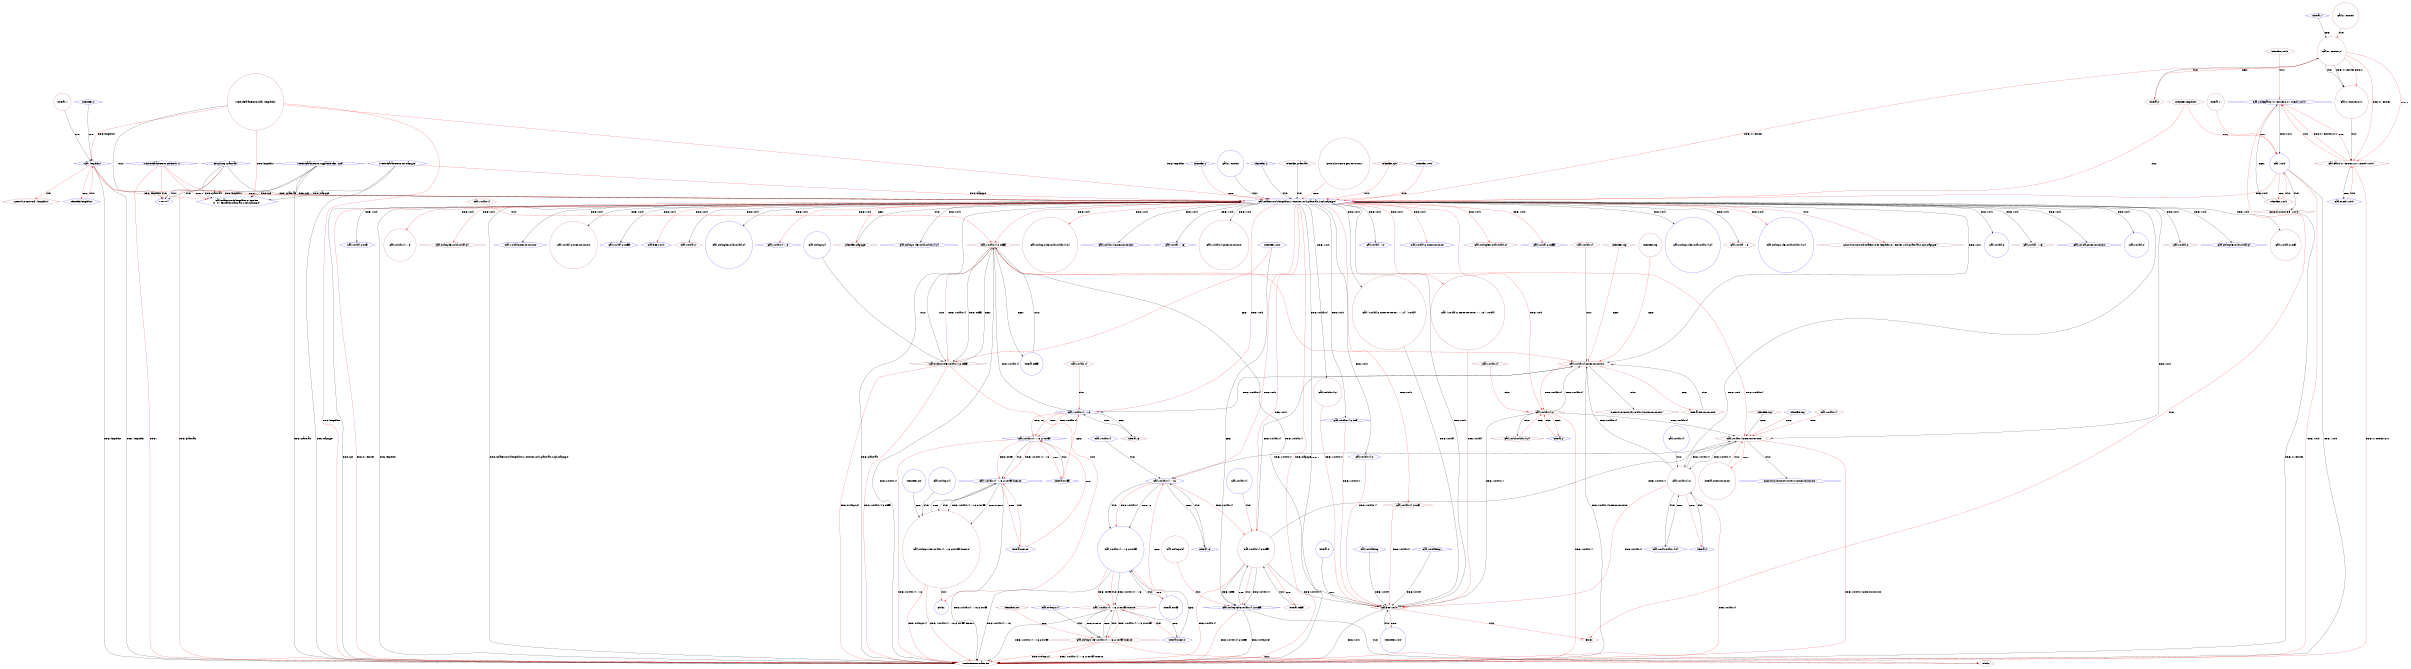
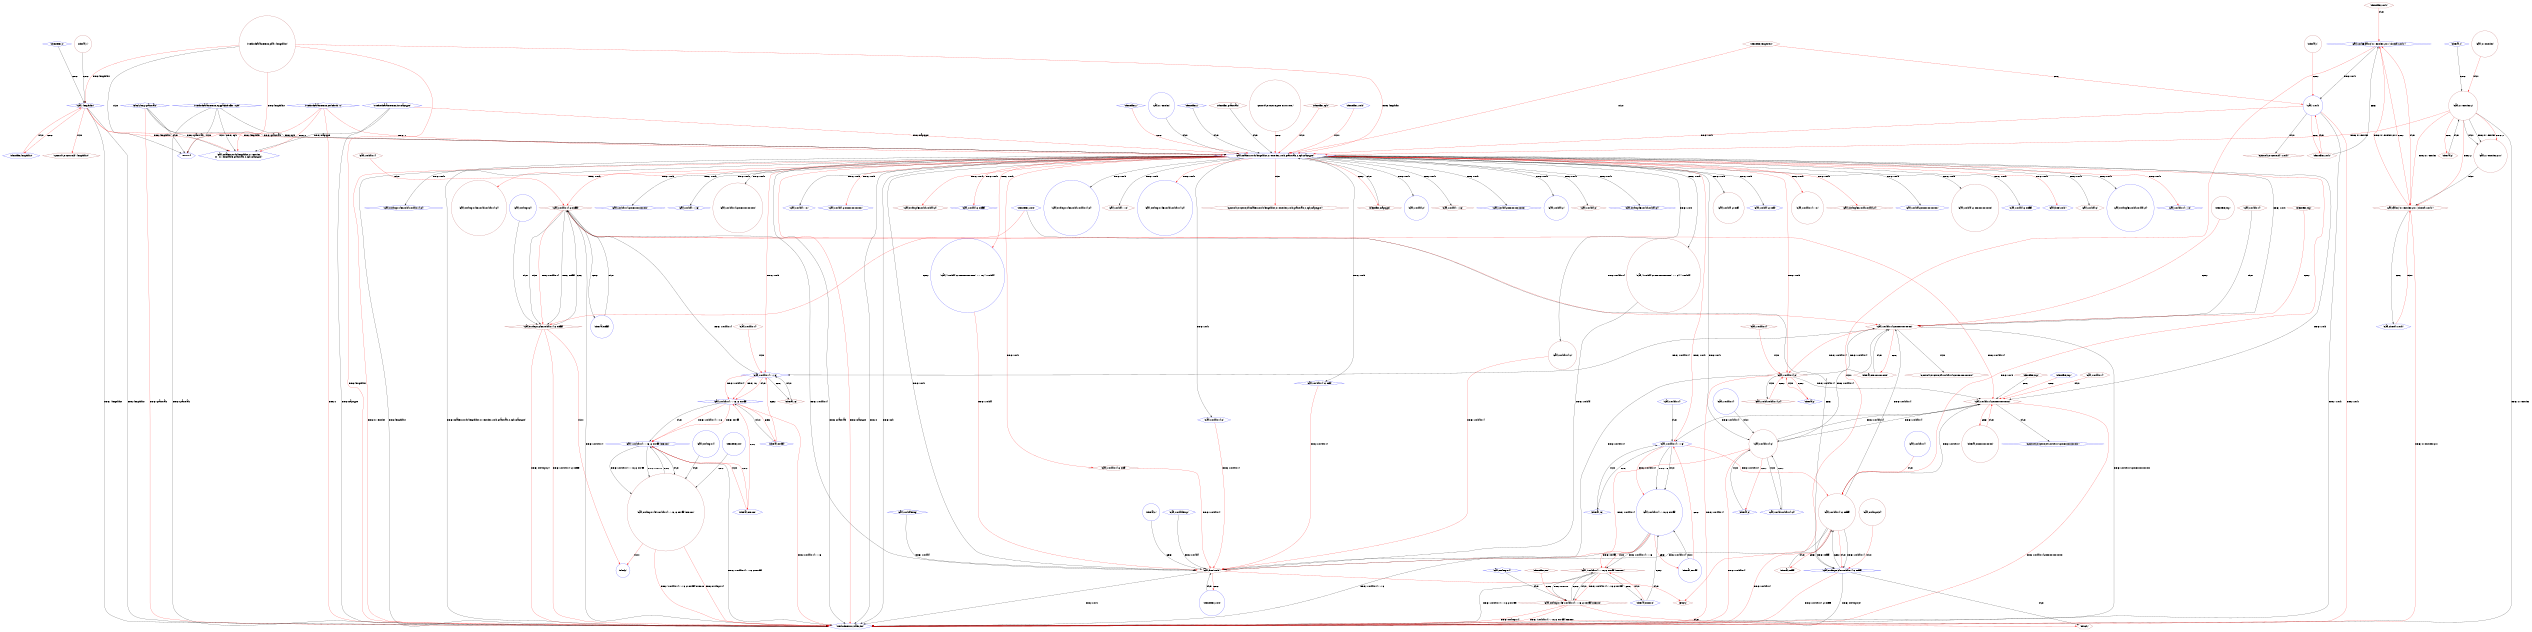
(1468, 313) -> (968, 276)
(1862, 655) -> (2434, 622)
(976, 663) -> (850, 626)
